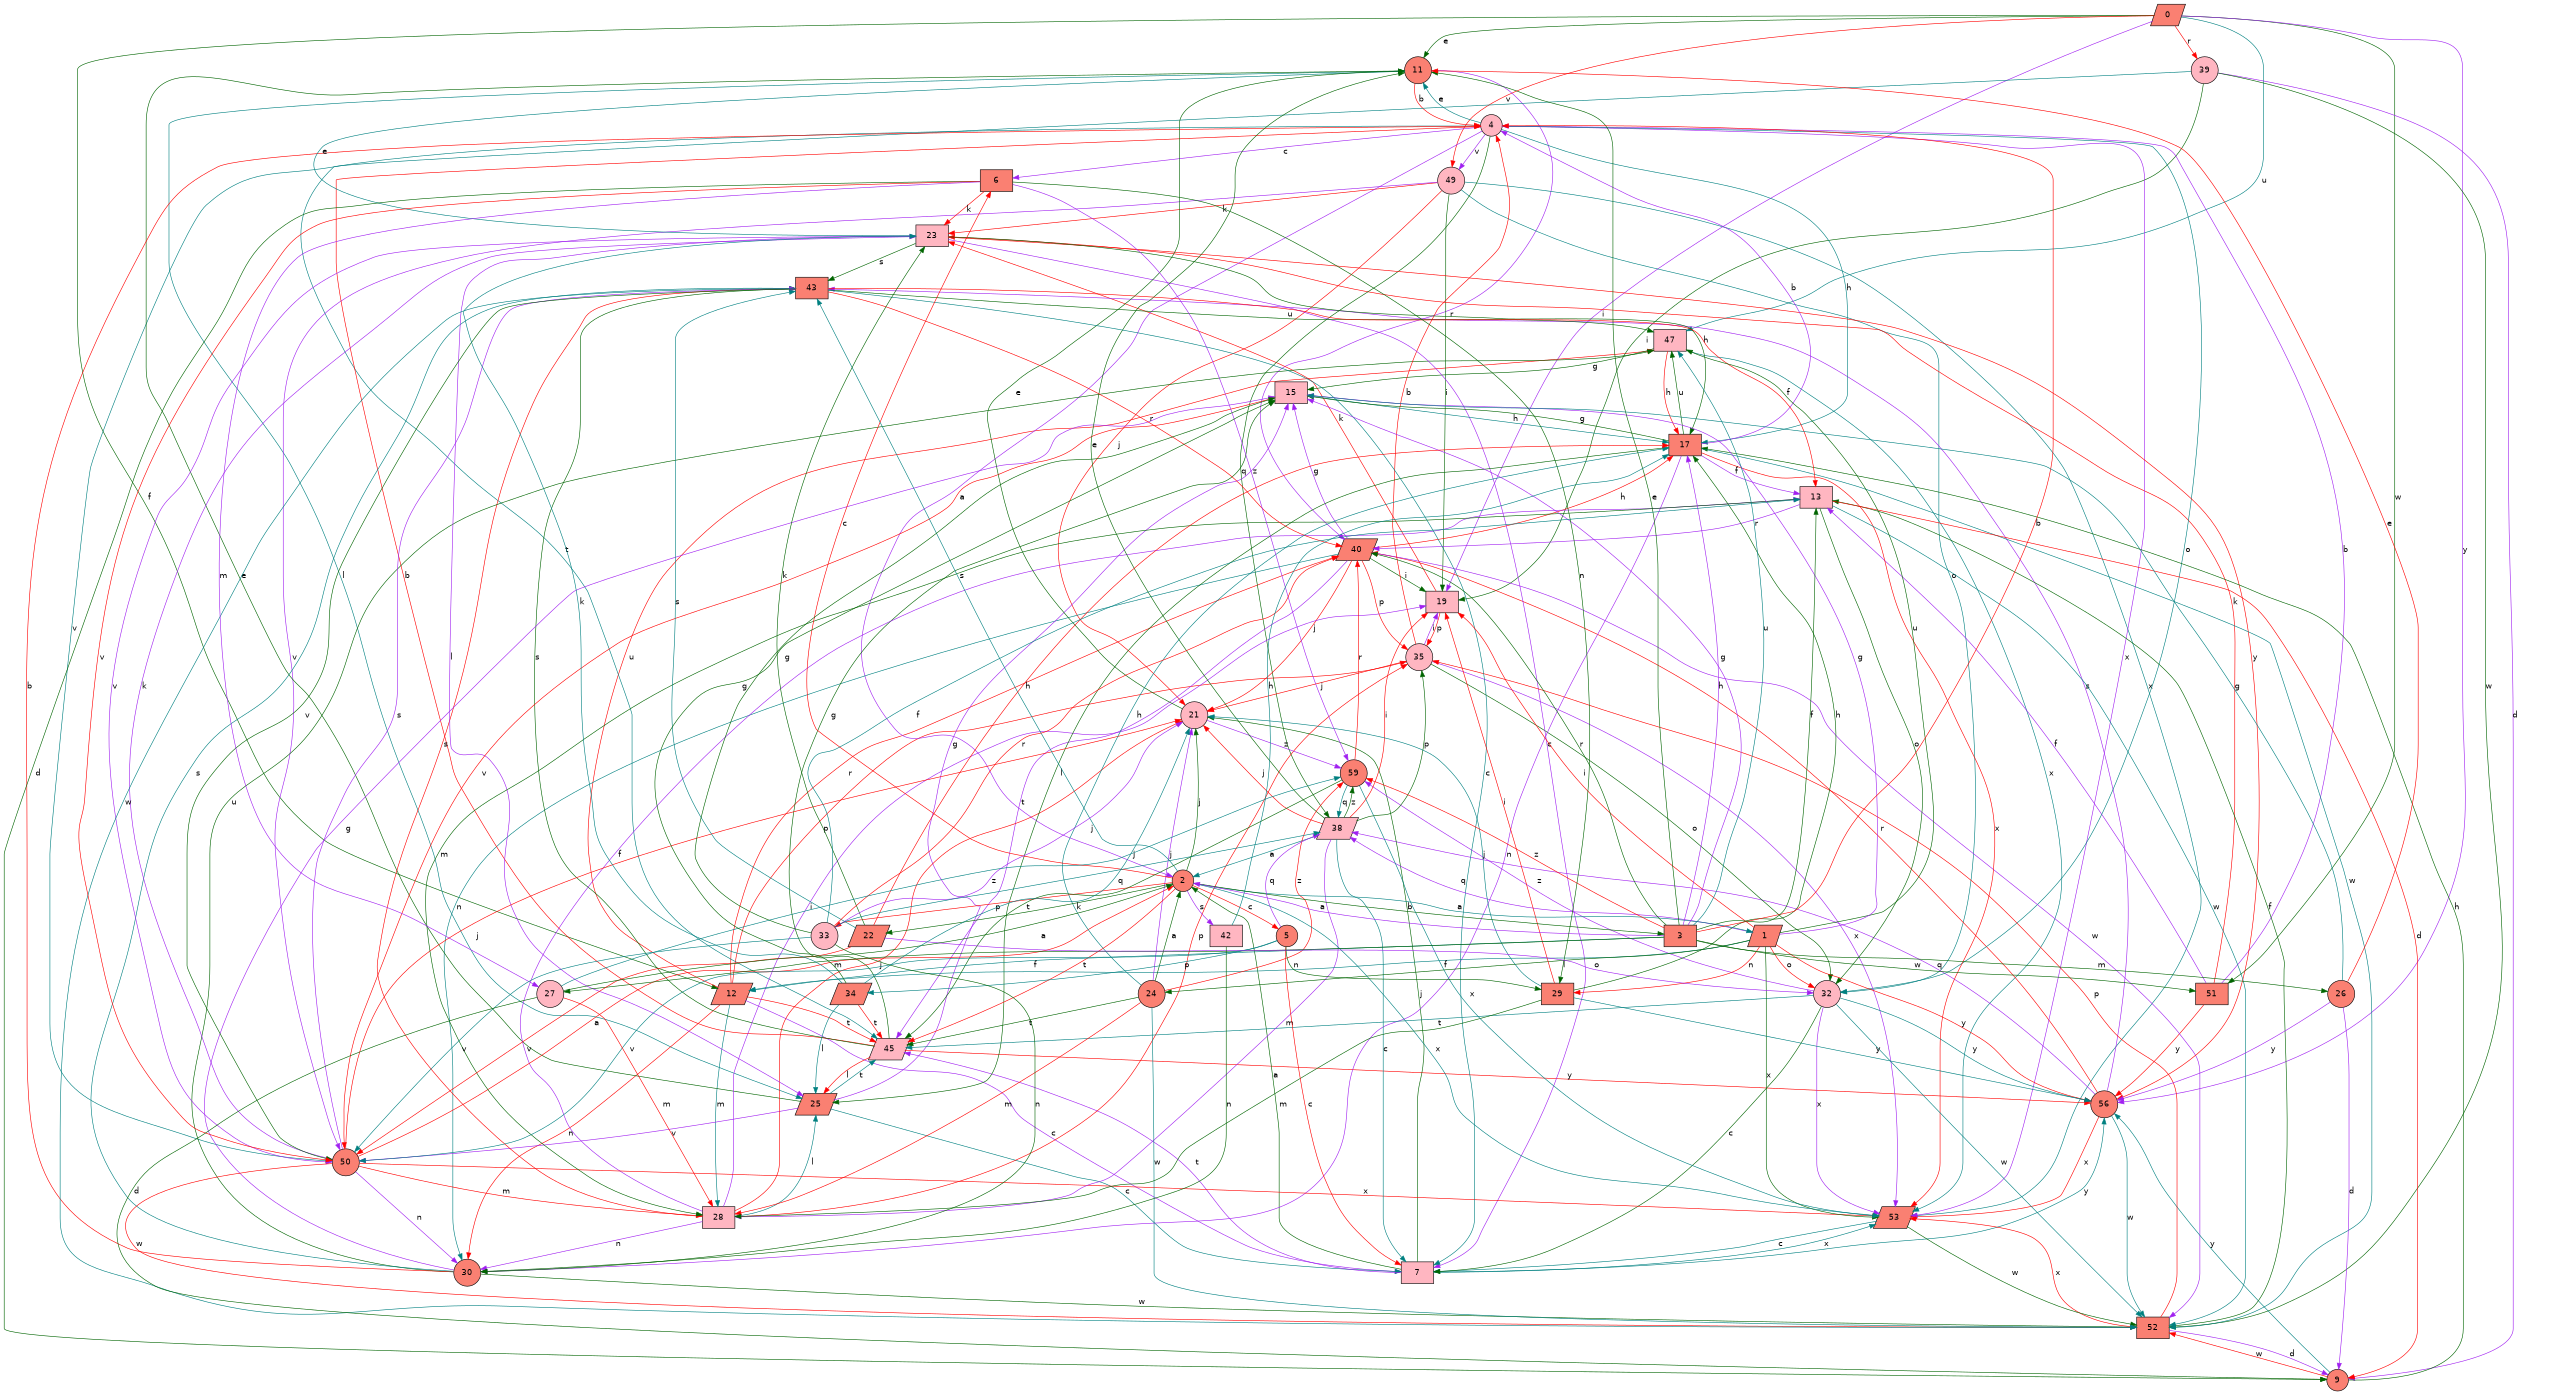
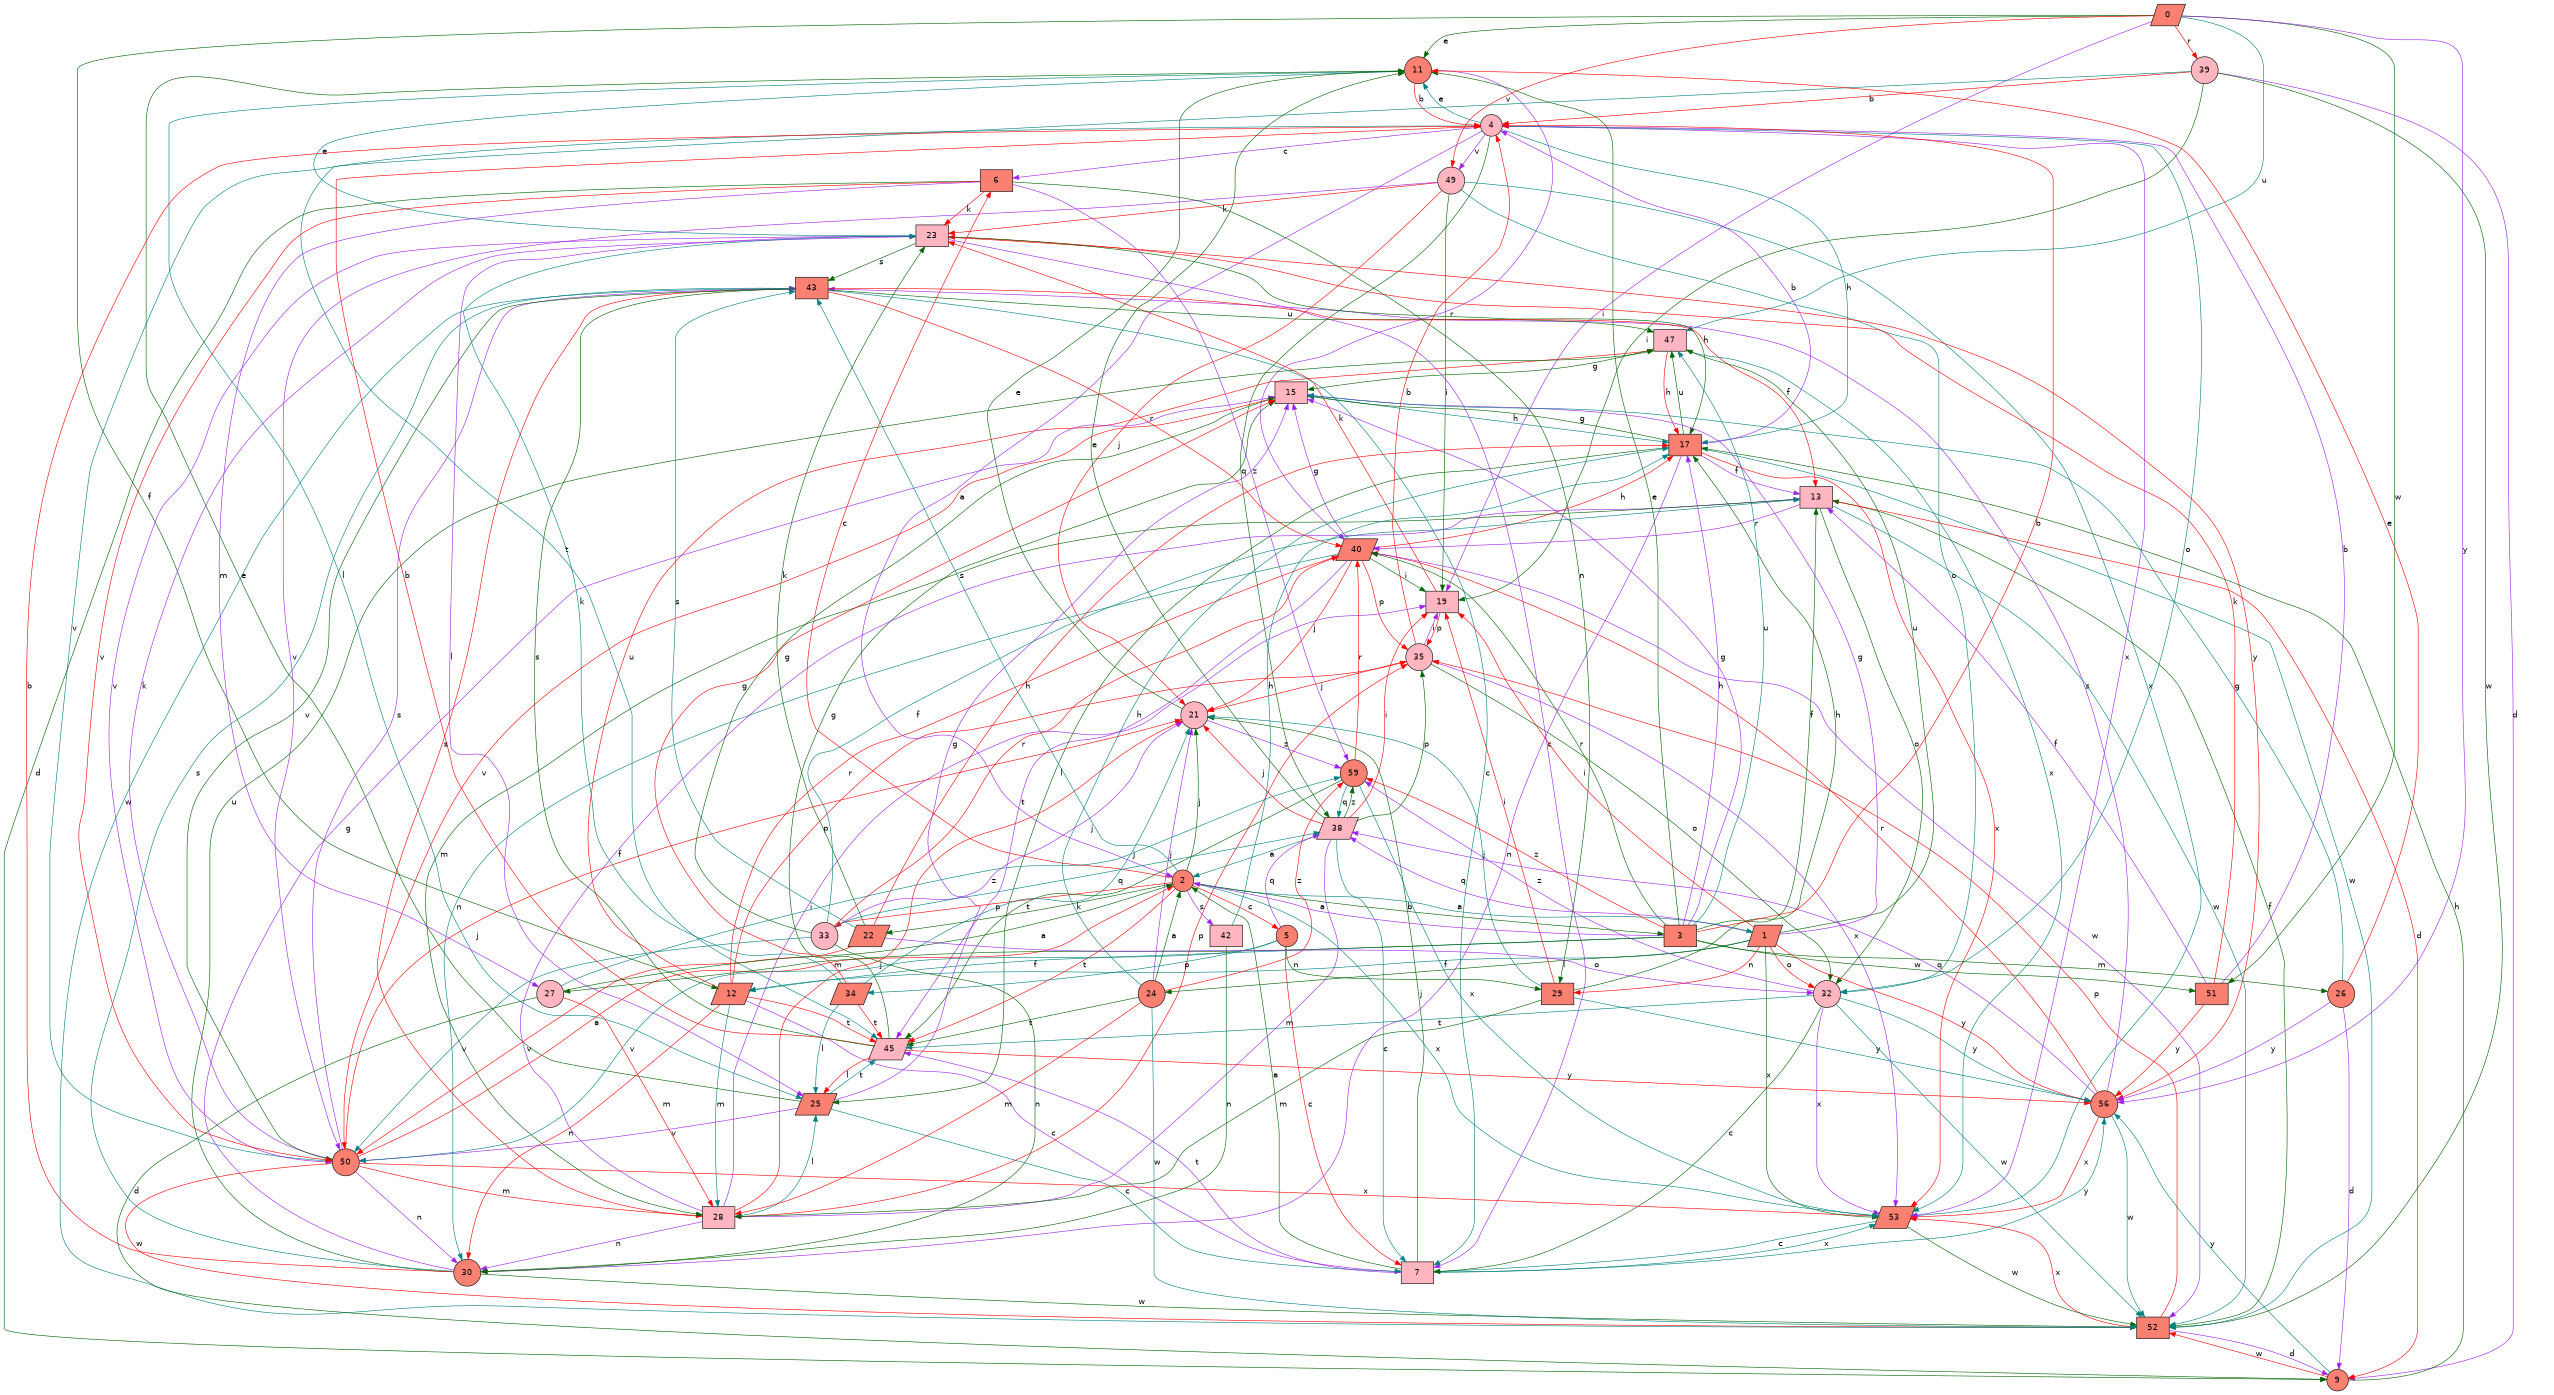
none -> (1850, 98)
(802, 635) -> (802, 635)
